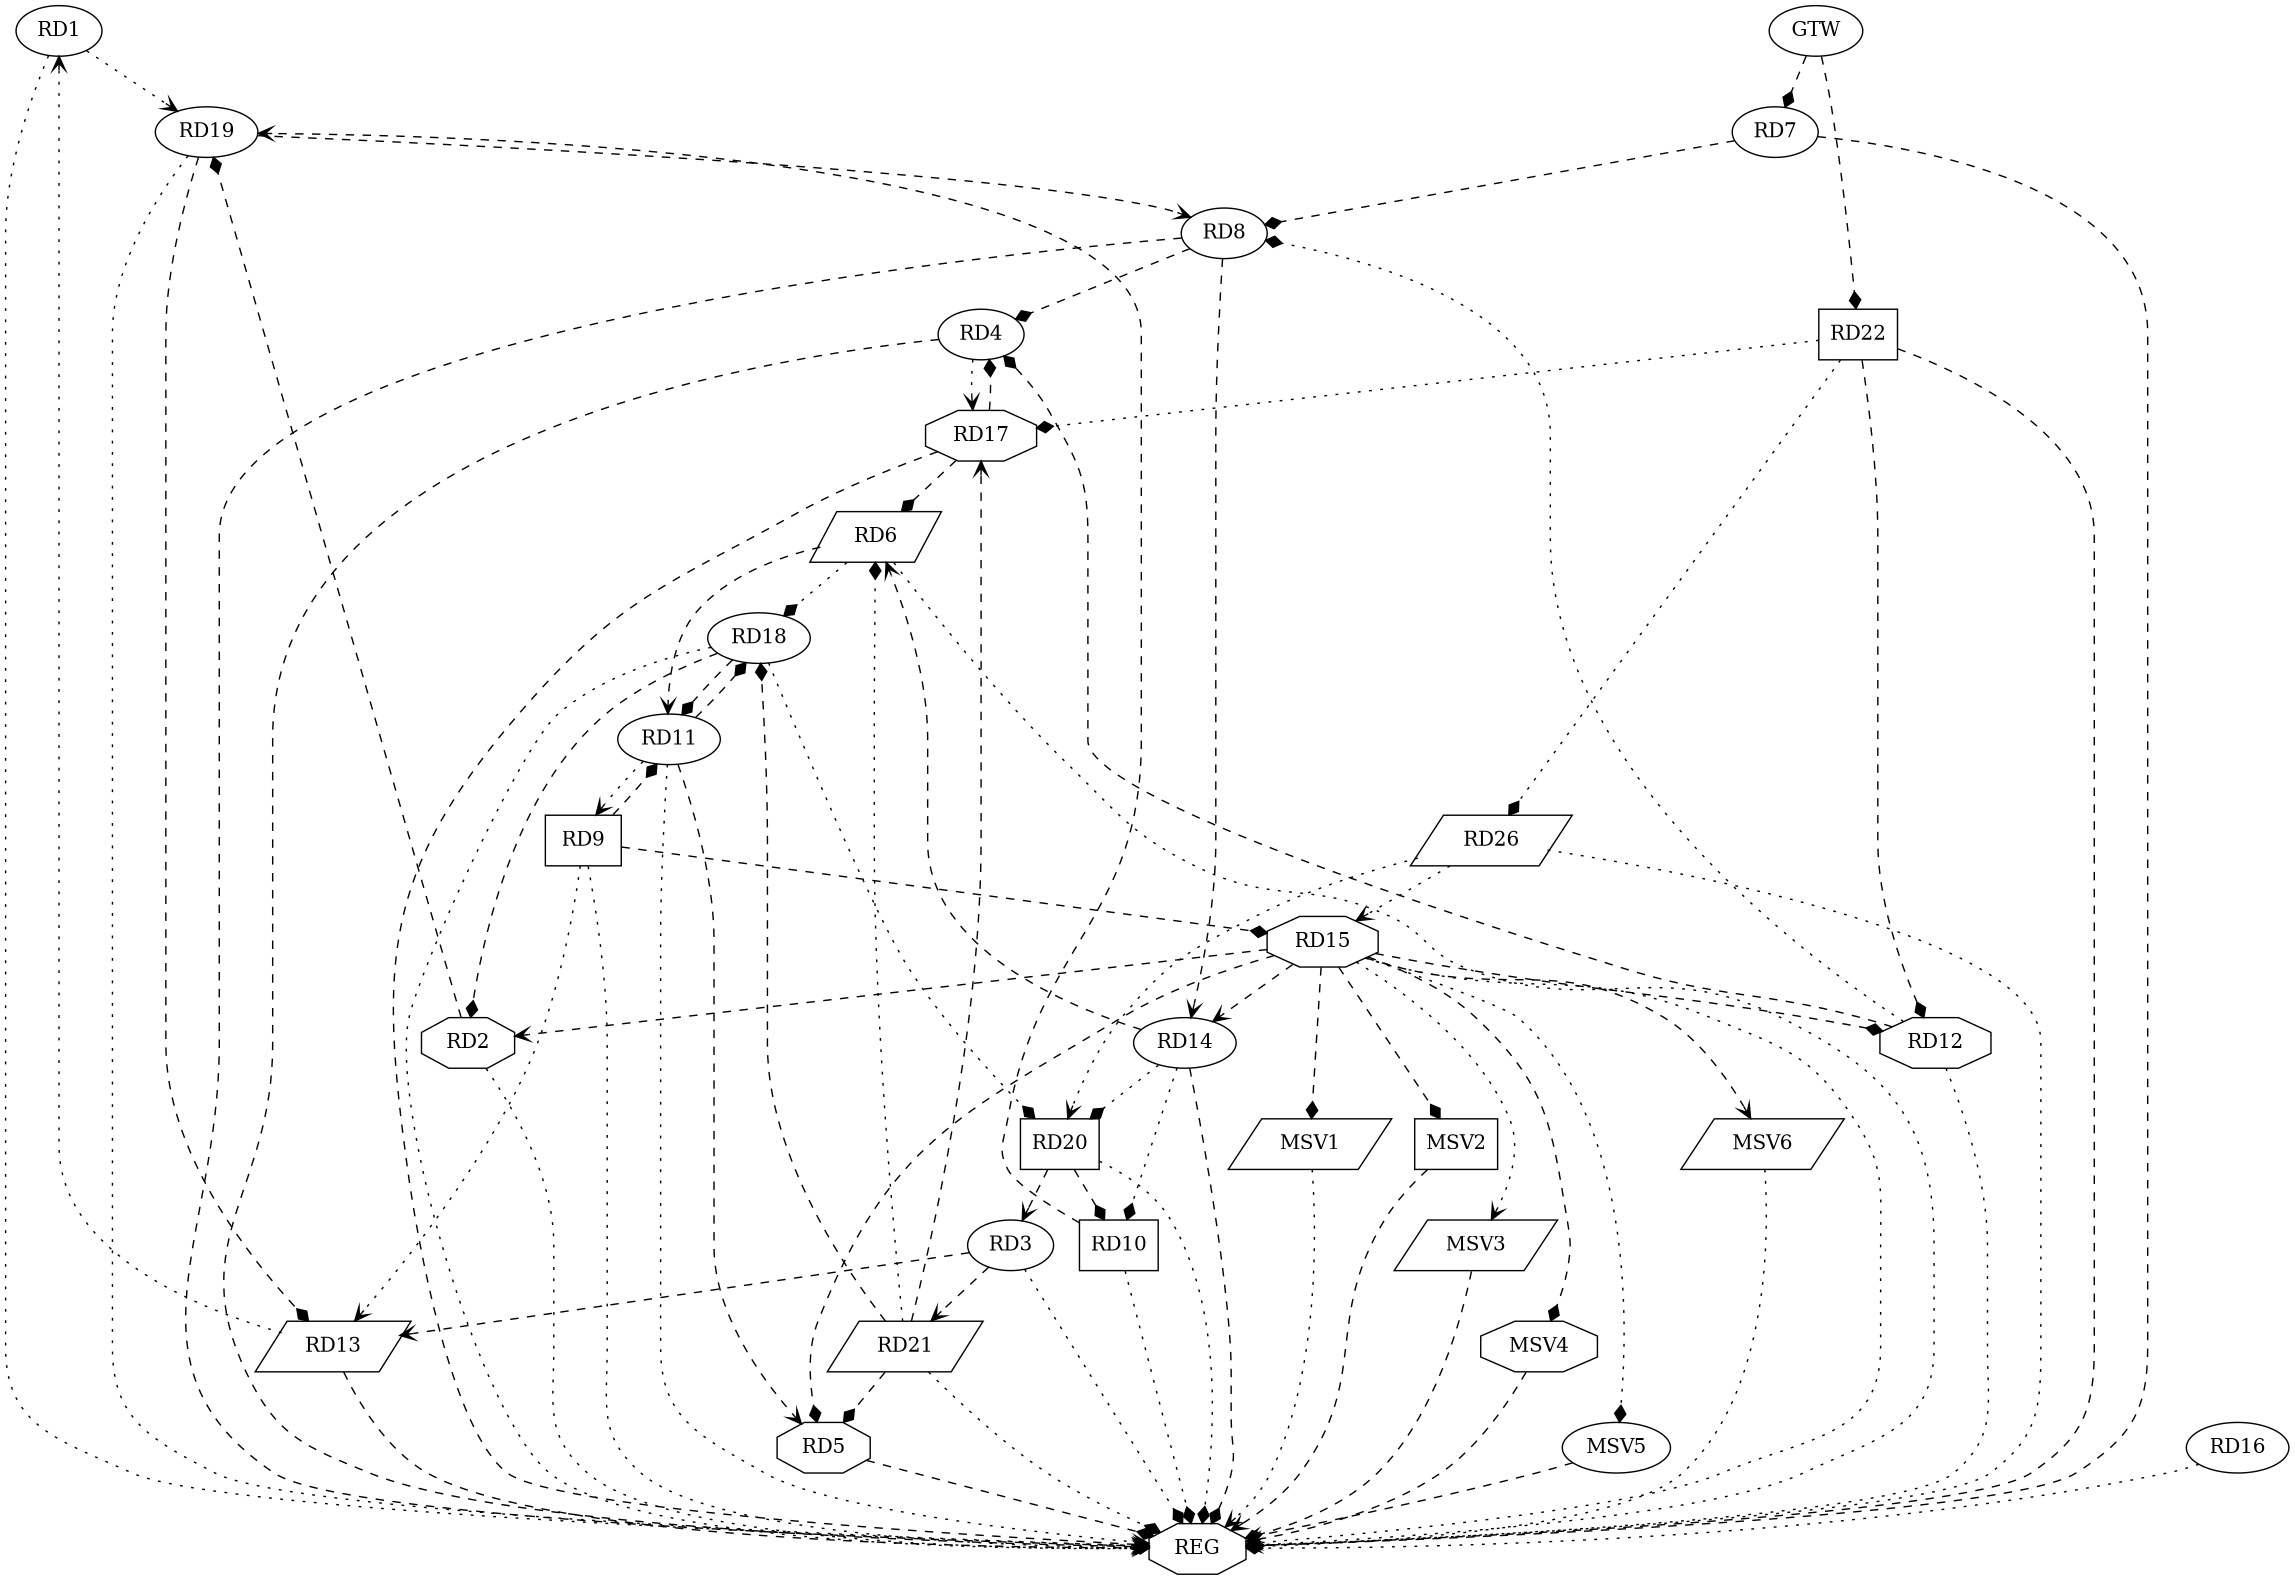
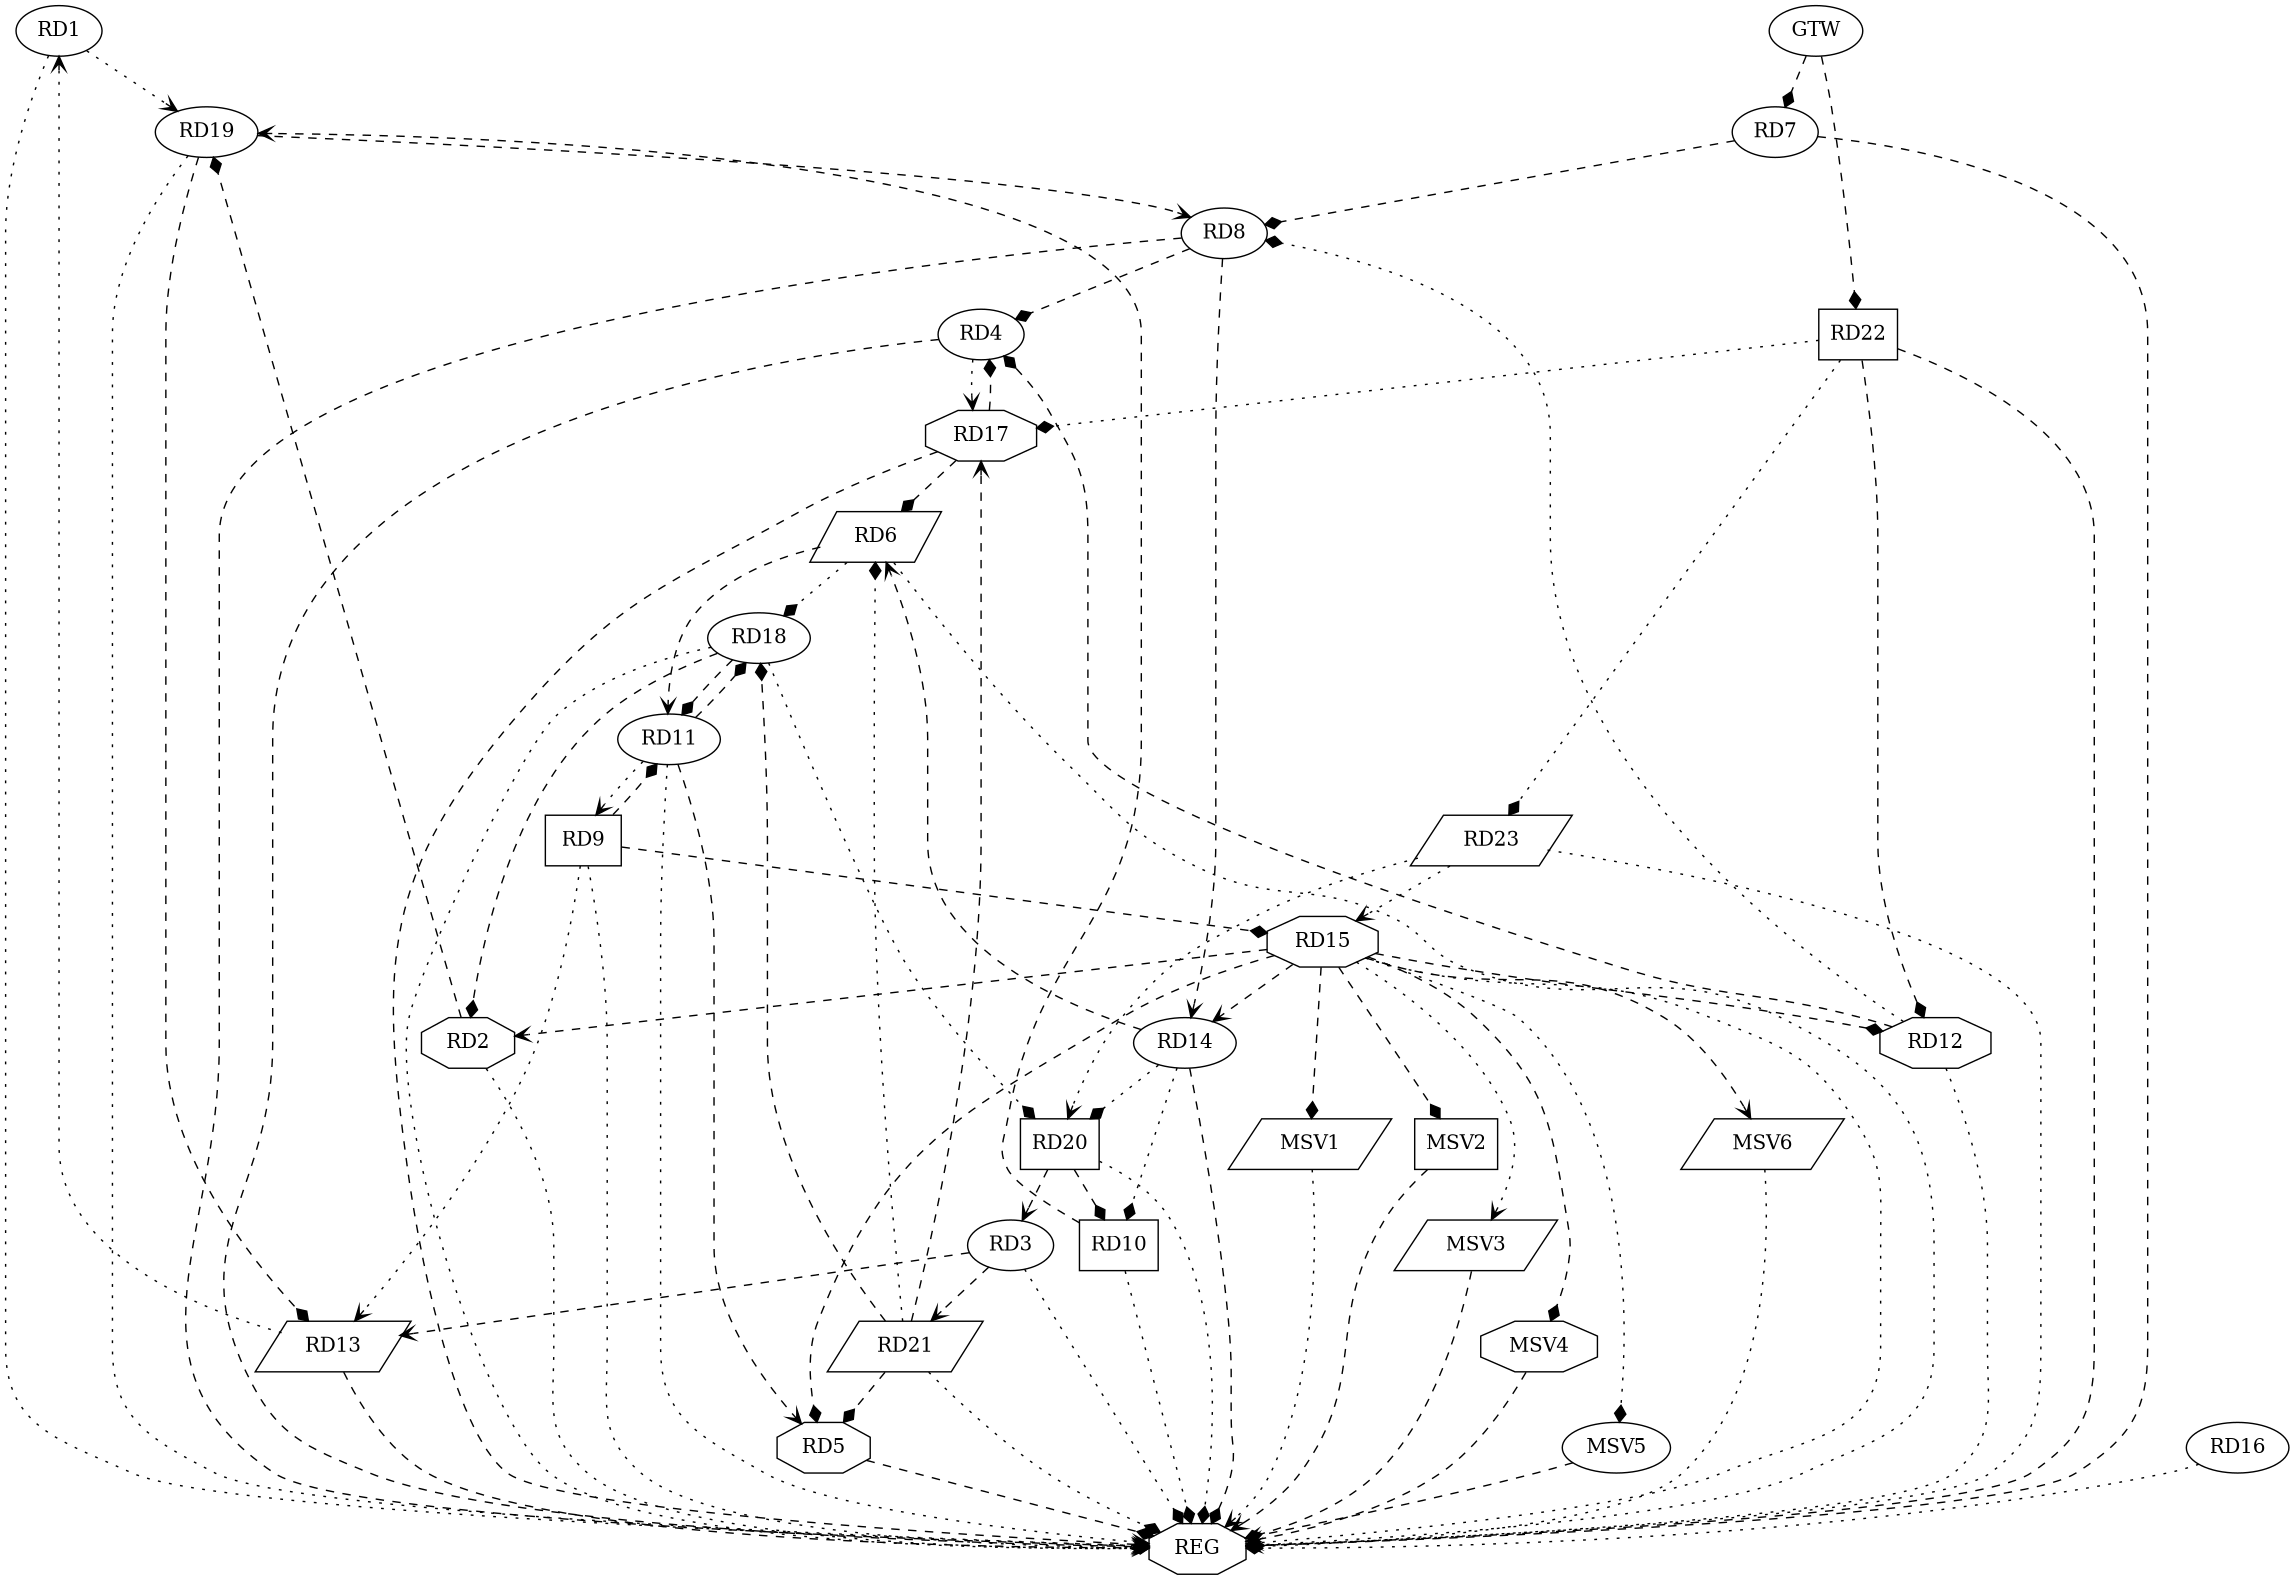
(1491, 841) -> (1491, 841)
